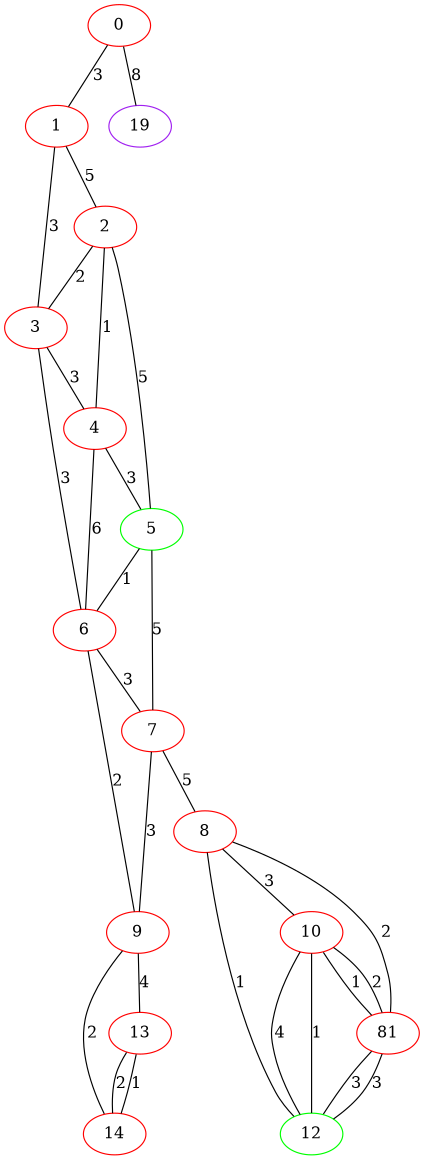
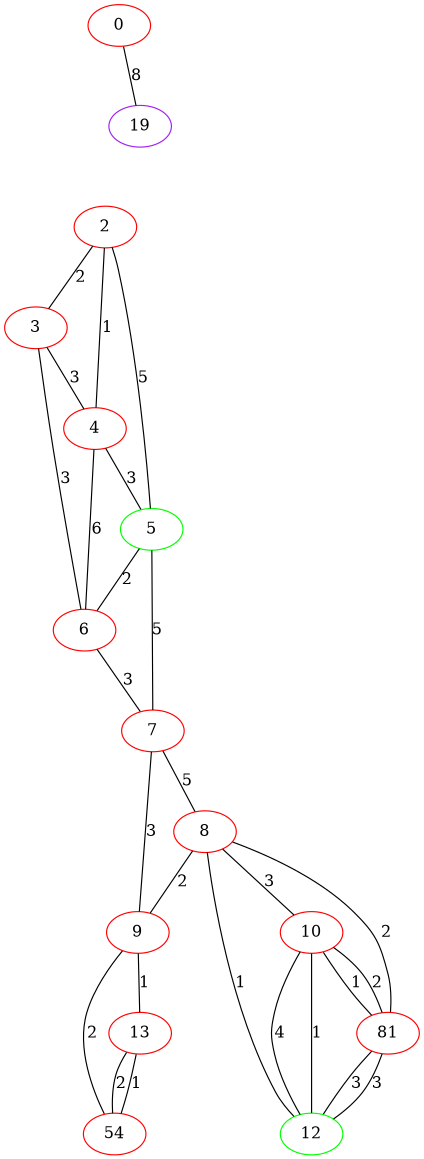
(57, 126) -> none
(127, 580) -> (127, 580)
(111, 781) -> (171, 882)
(145, 983) -> (145, 983)
(115, 1134) -> (115, 1134)
